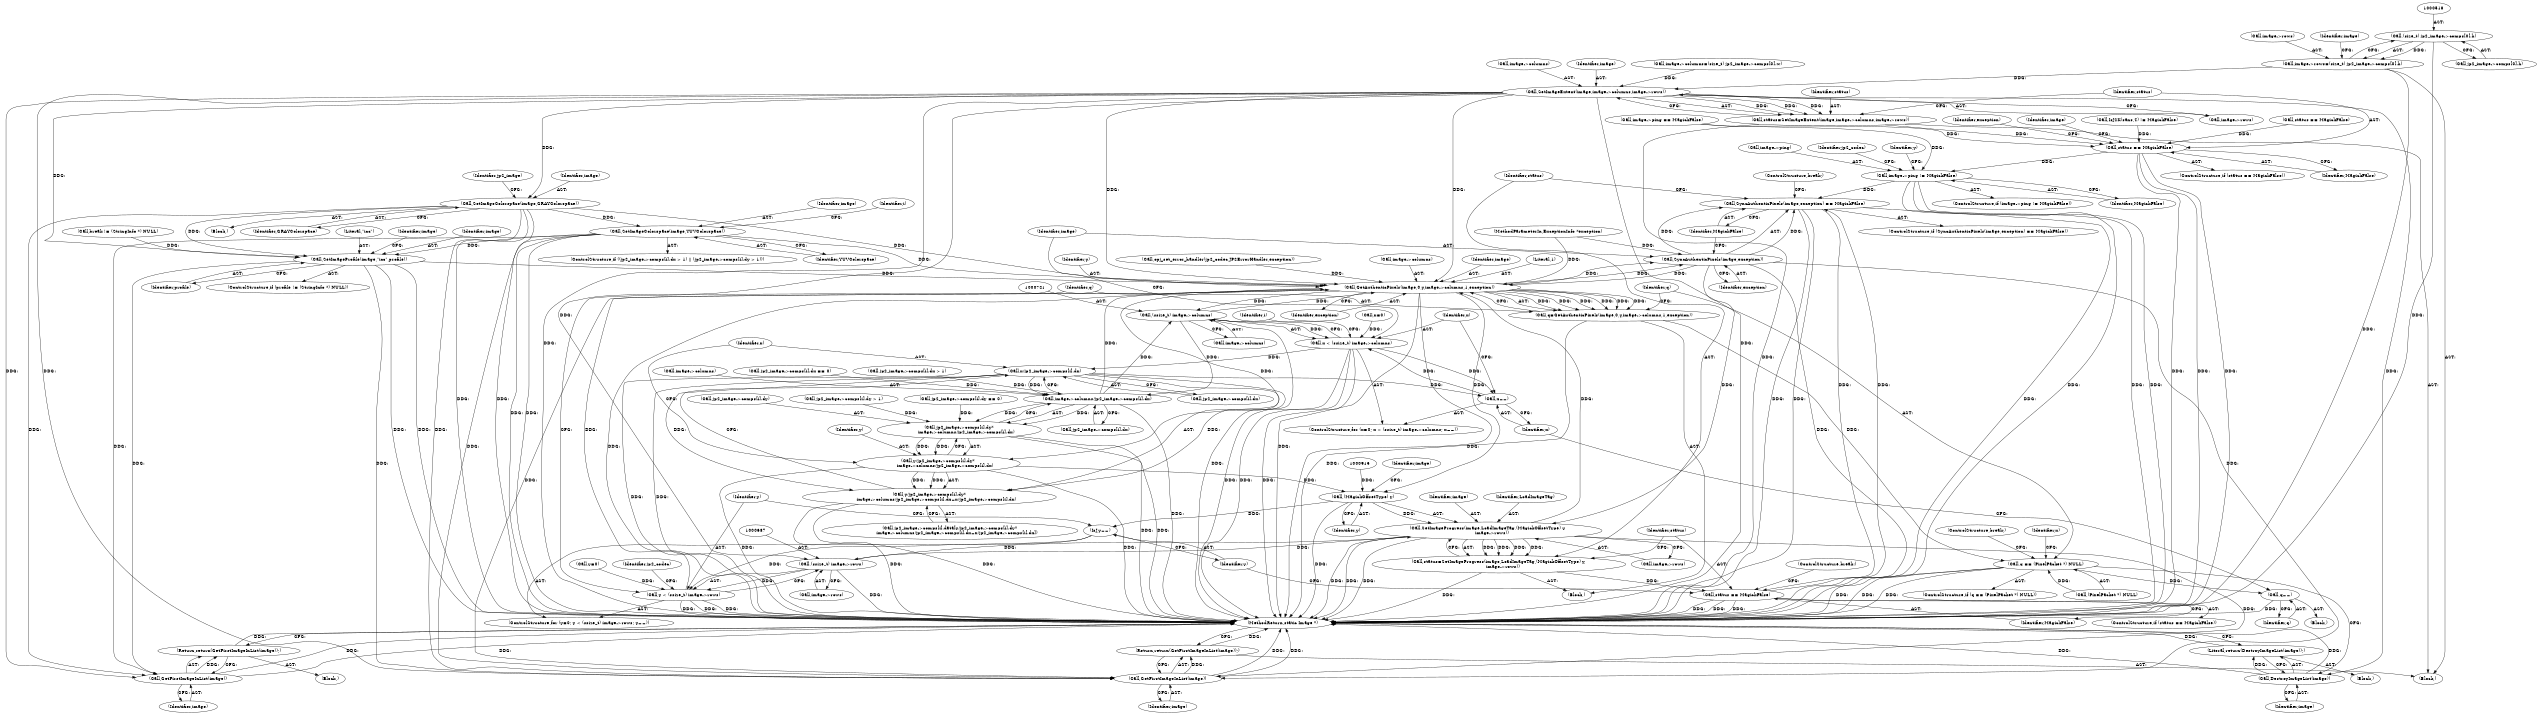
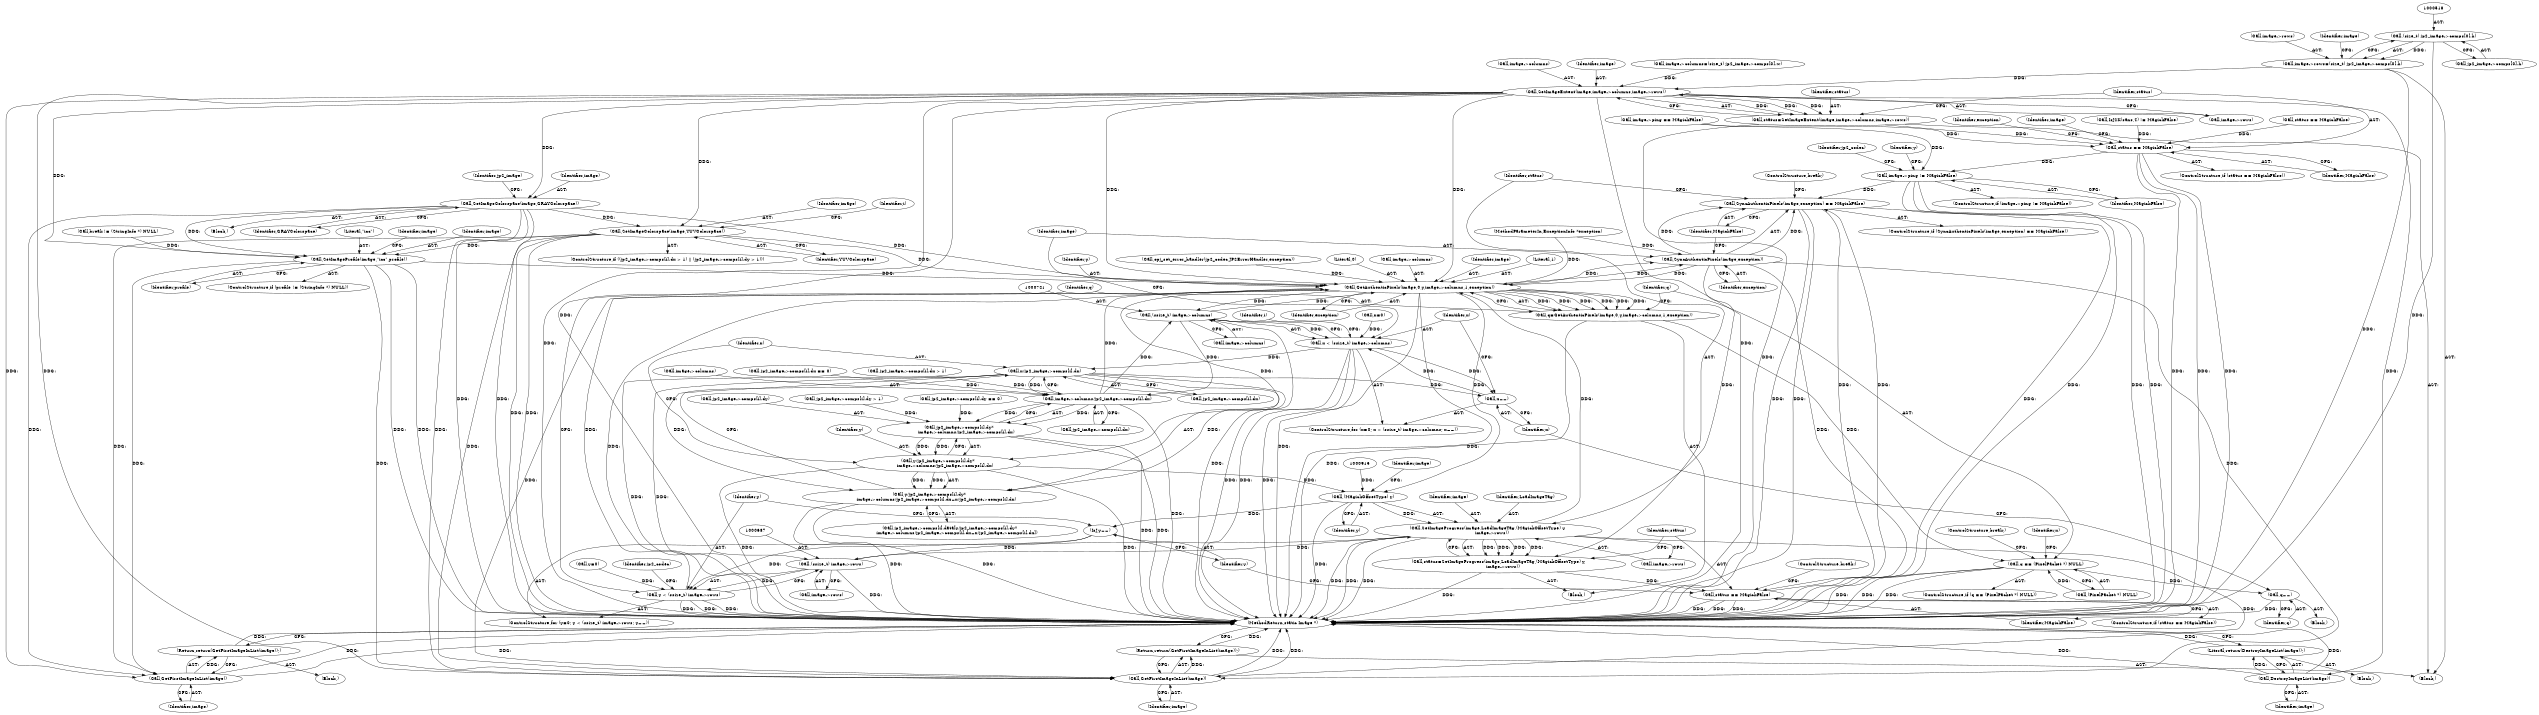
none -> (1045, 99)
(1770, 148) -> none
none -> (1345, 260)
(2260, 581) -> (2074, 579)
